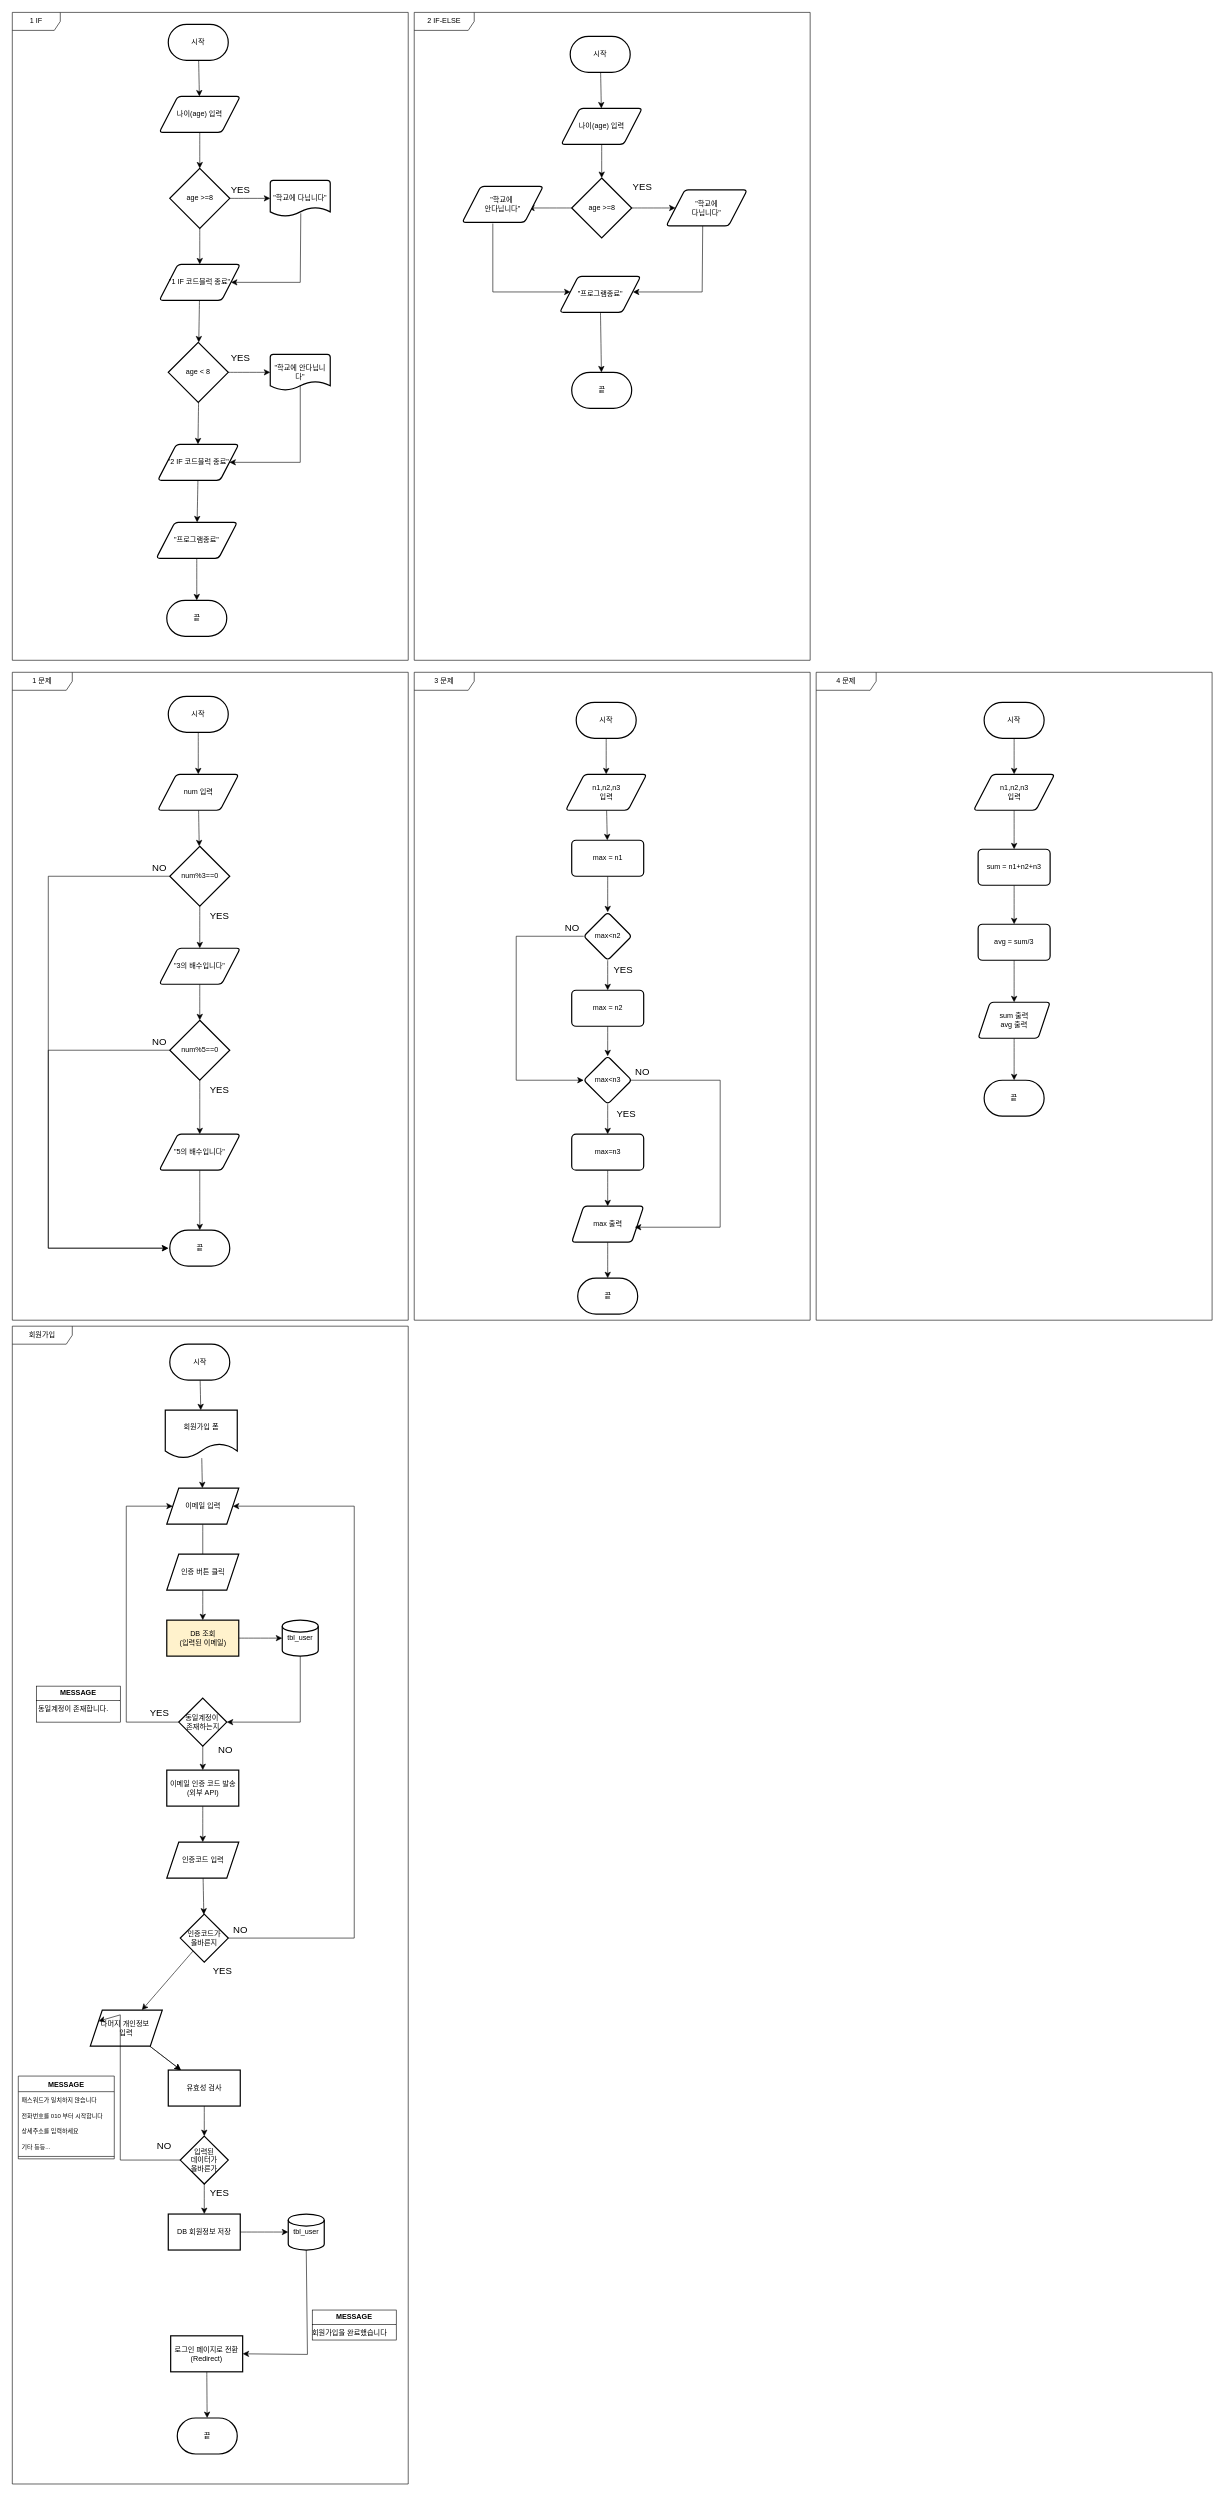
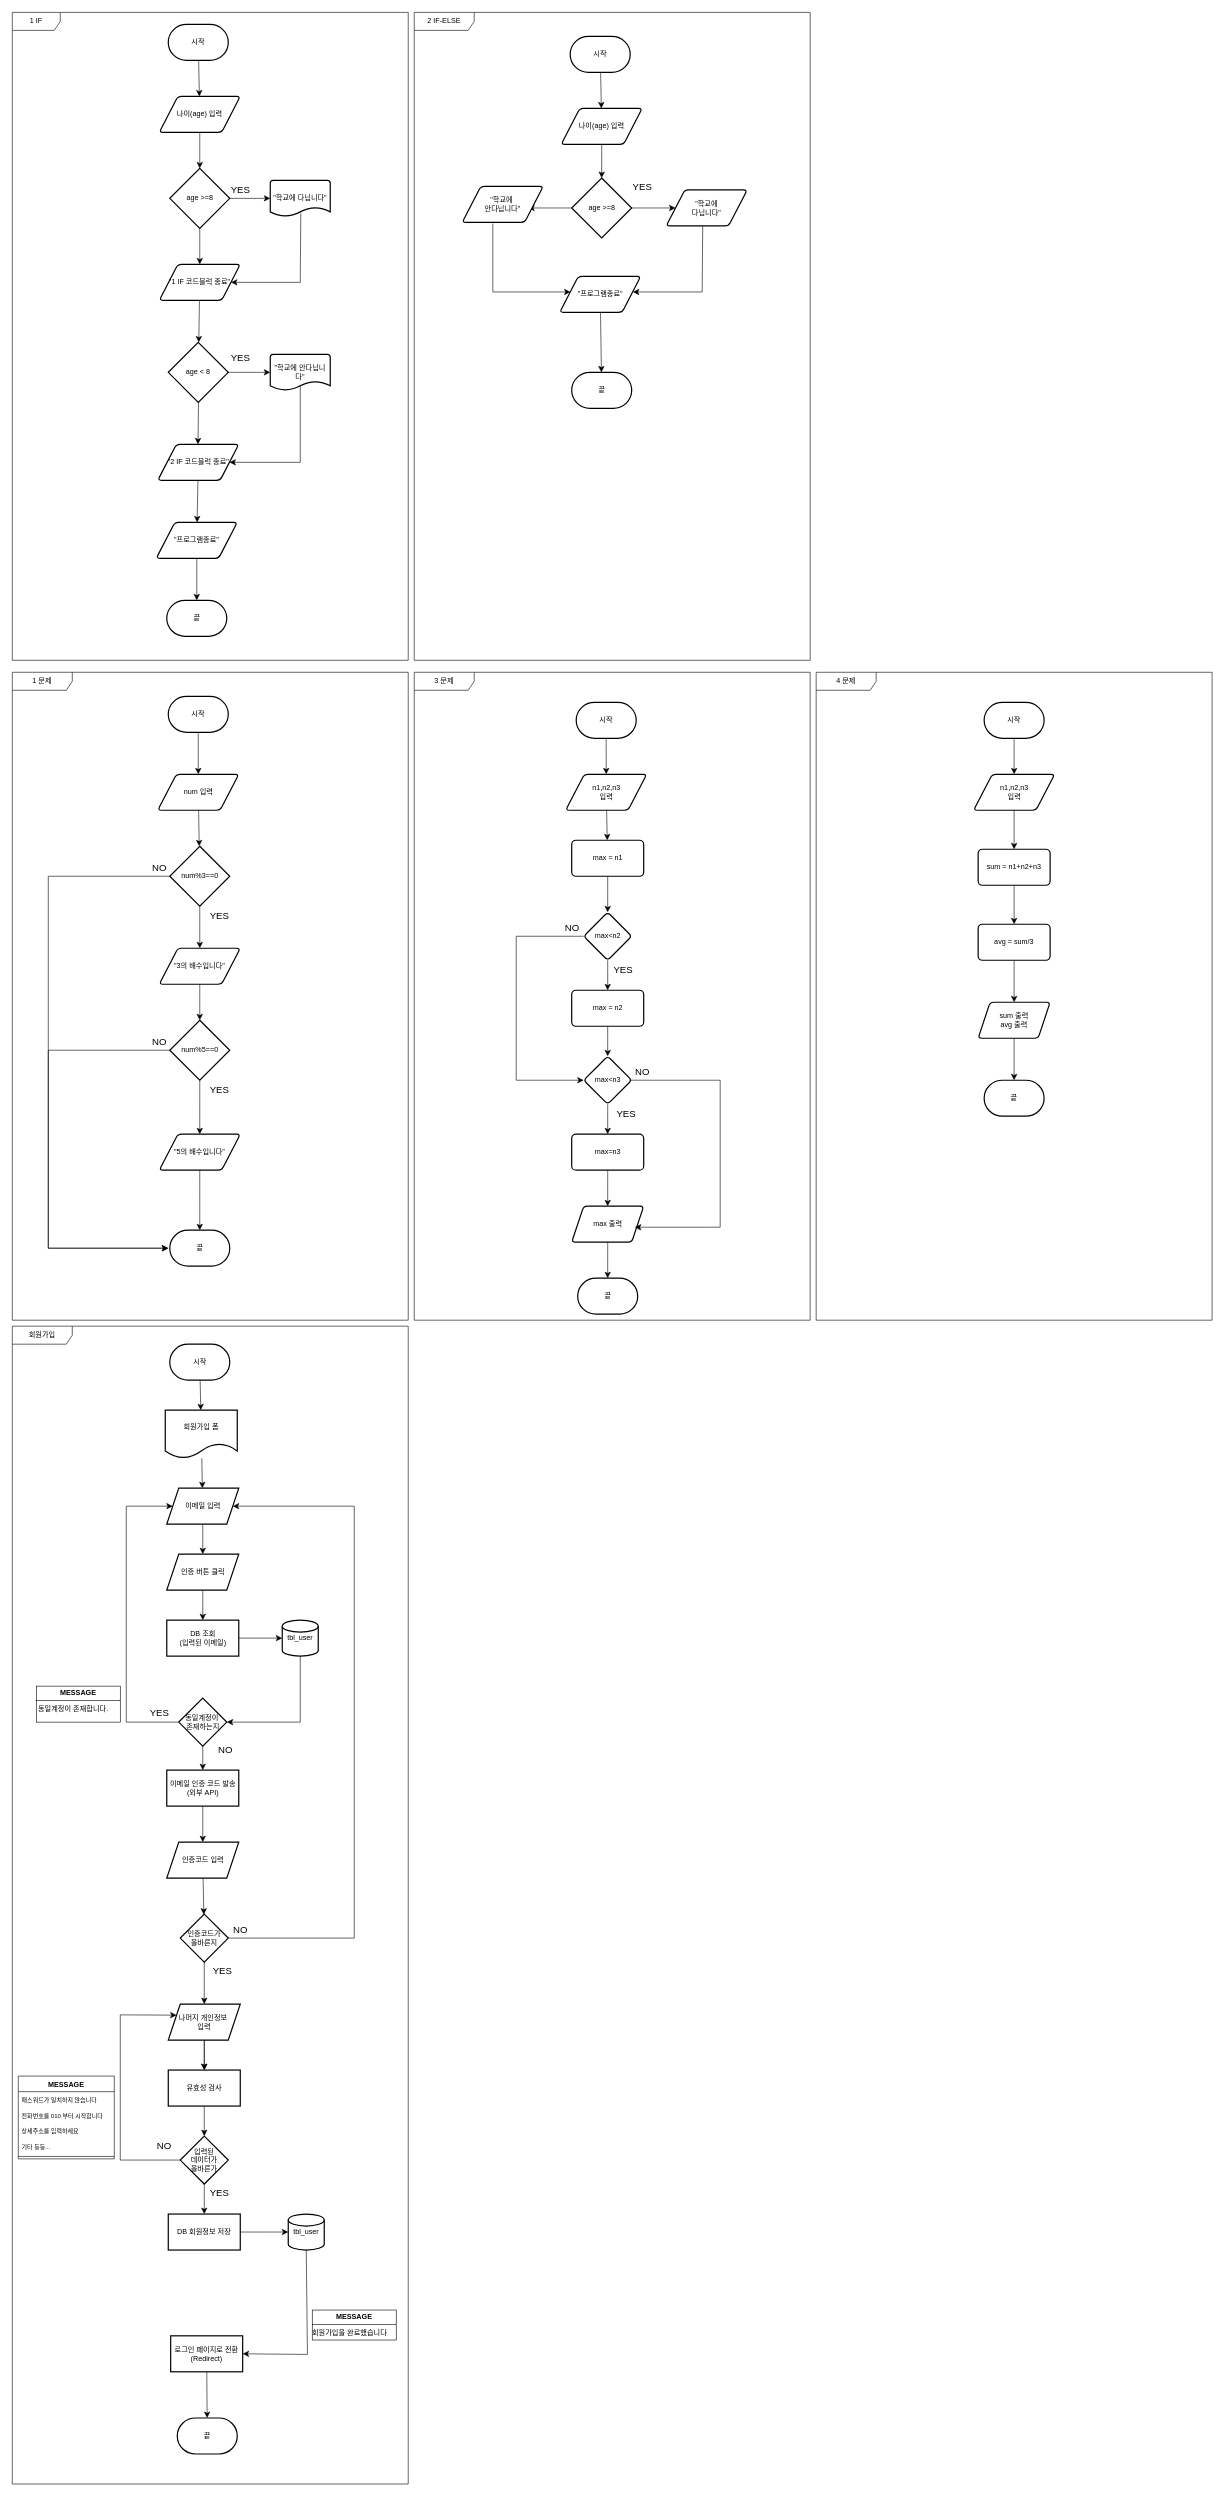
(203, 1549) -> (203, 1547)
(203, 1638) -> (203, 1638)
(126, 2028) -> (204, 2022)
